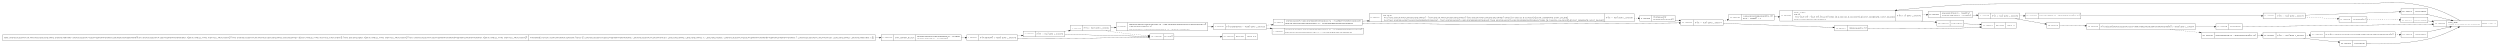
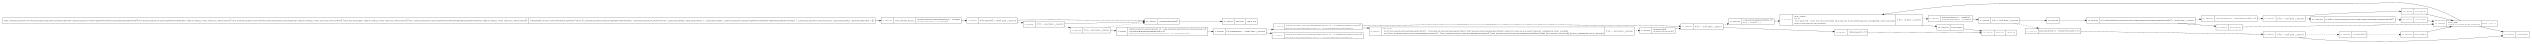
(2439, 17) -> (2490, 29)
(1140, 27) -> (1147, 31)
(1169, 37) -> (1169, 21)
